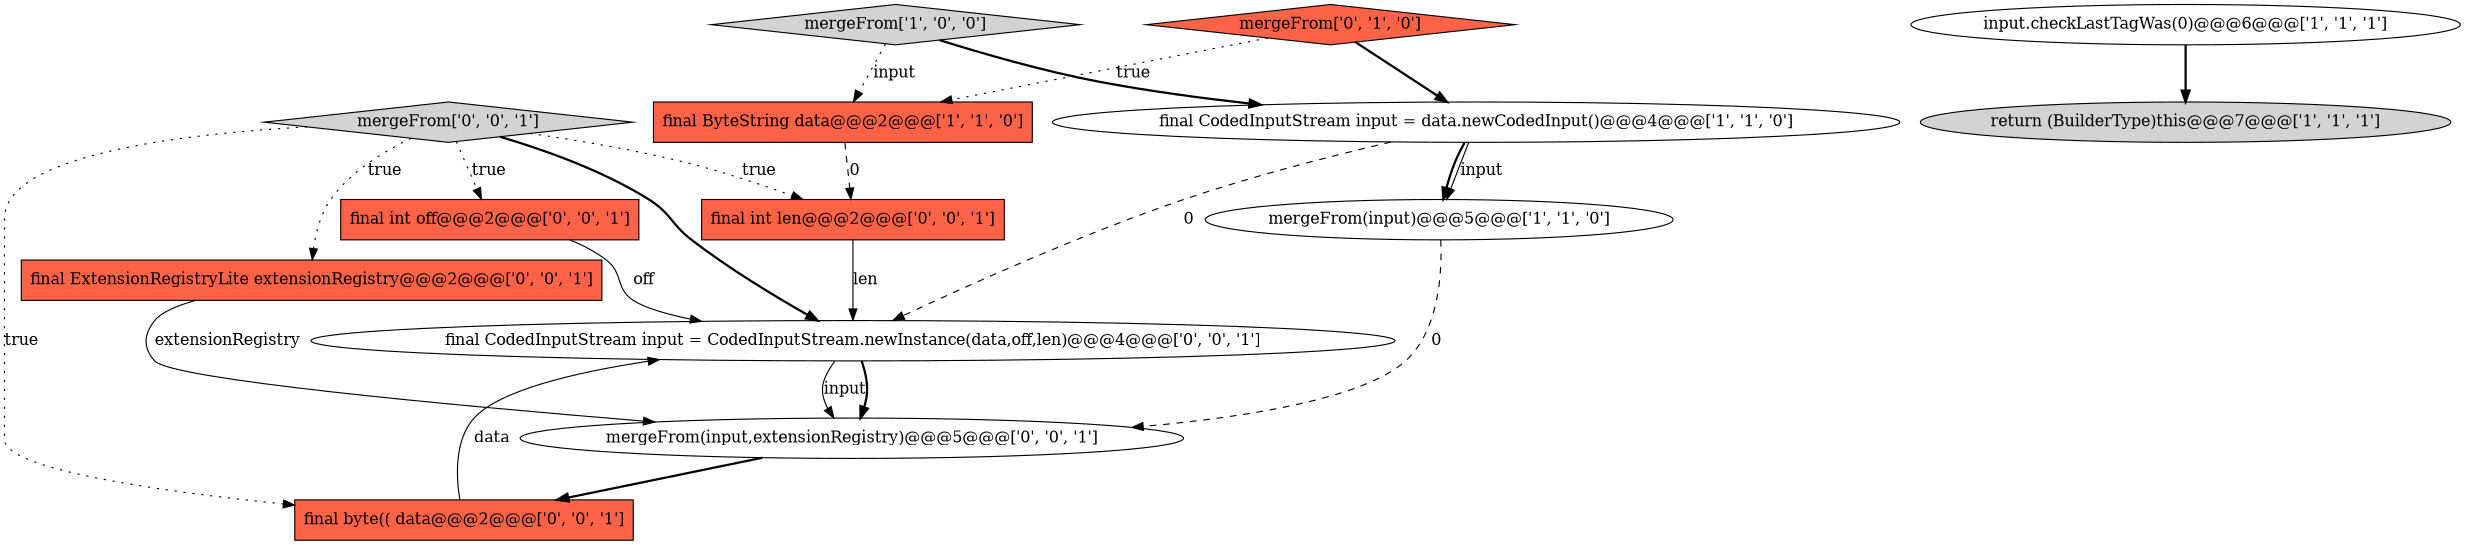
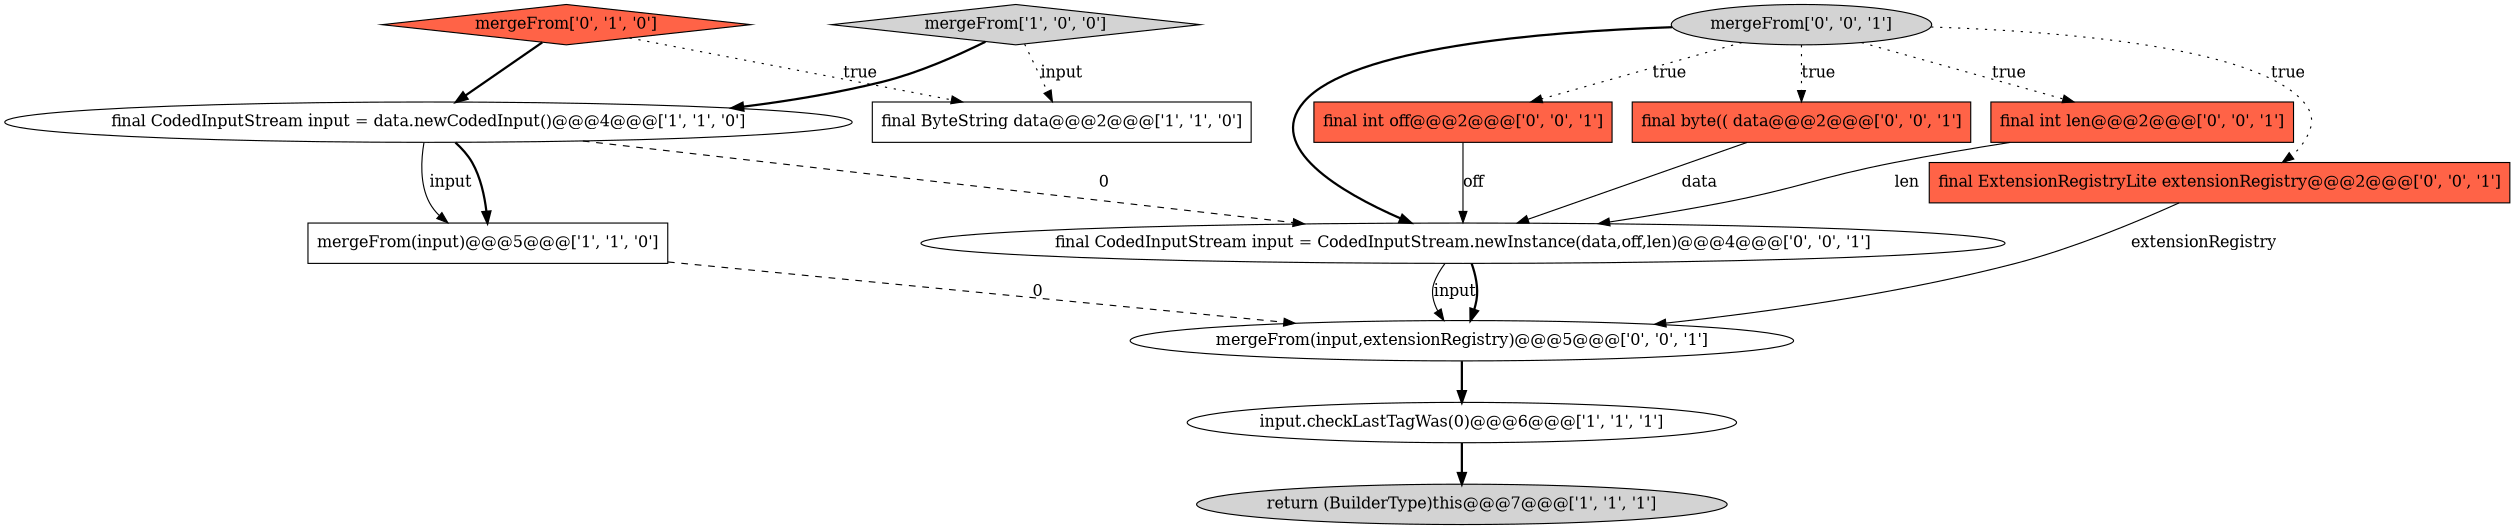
(448, 122) -> (1802, 25)
(843, 122) -> (1062, 122)
(847, 165) -> none
(1439, 220) -> (488, 243)
(665, 478) -> (1462, 376)
